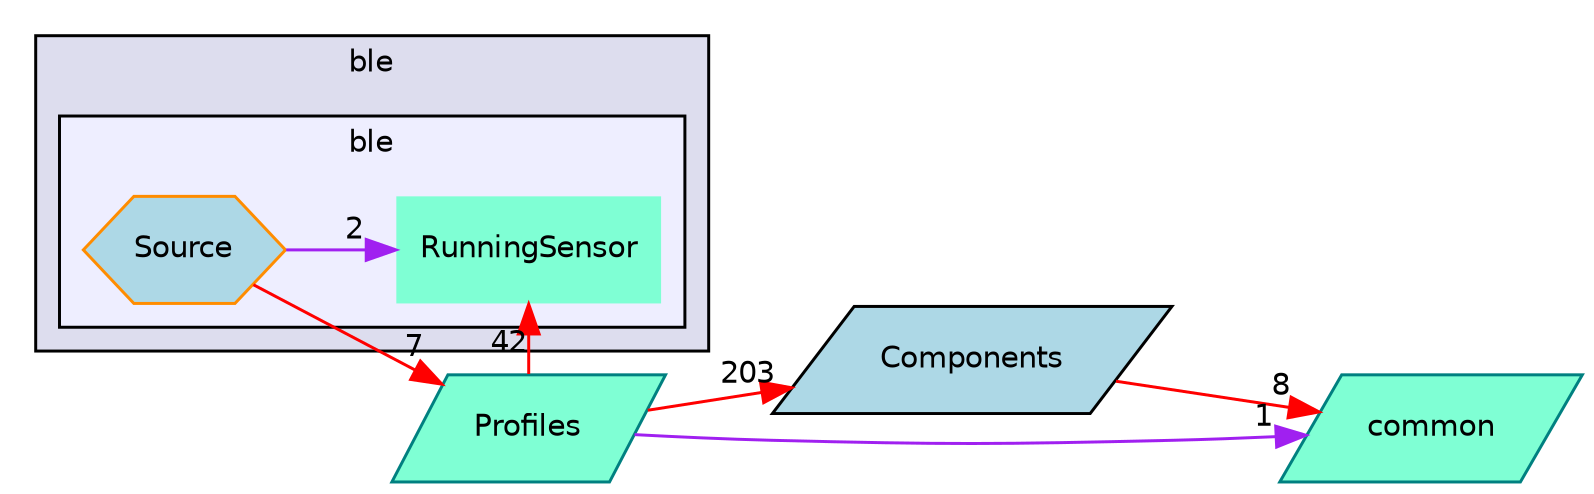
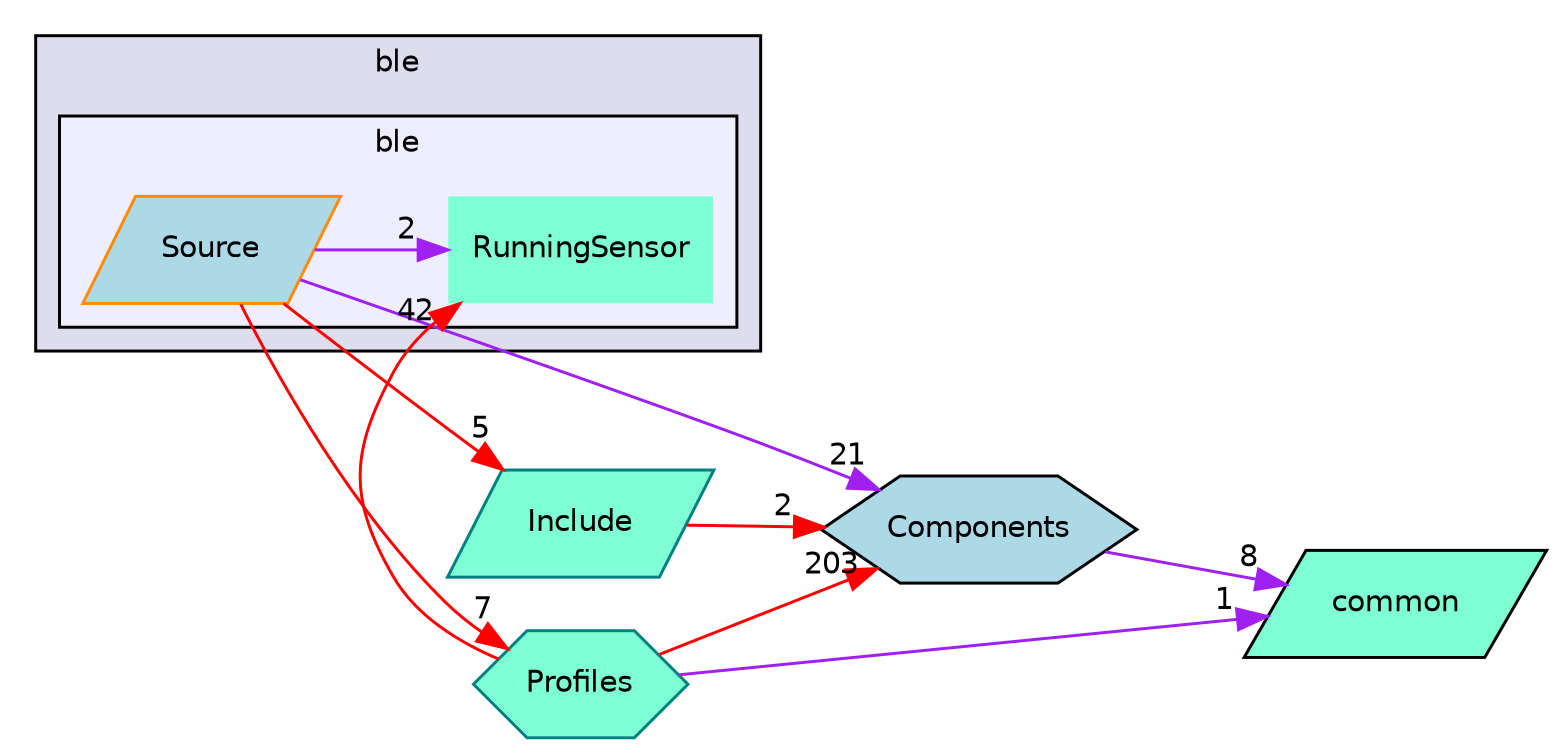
(184, 250) -> (212, 250)
(972, 360) -> (979, 530)
none -> (577, 377)
(1203, 394) -> (1181, 566)
(529, 428) -> (581, 684)
(1431, 428) -> (1395, 604)
none -> (581, 524)
